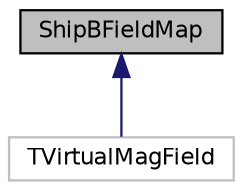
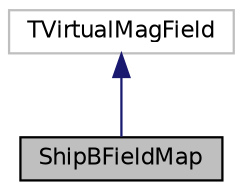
(121, 107) -> (121, 107)
